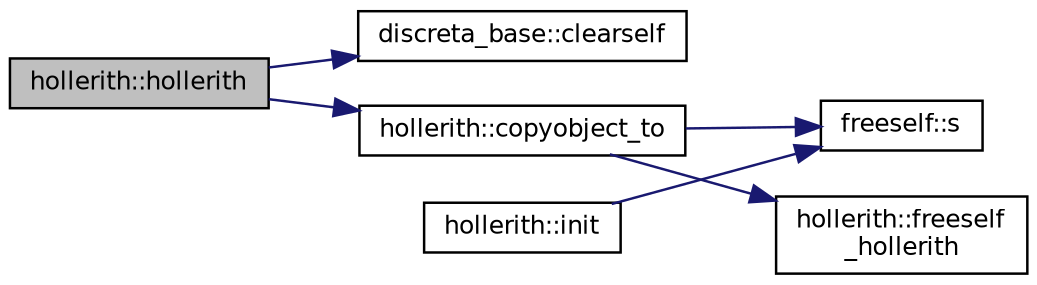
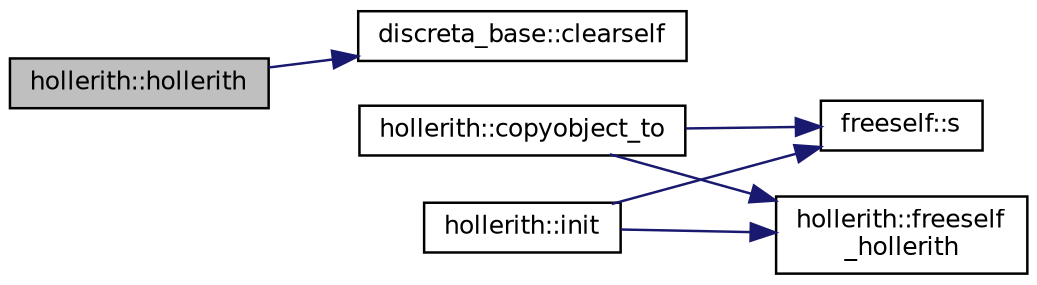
(301, 103) -> none
none -> (686, 231)
